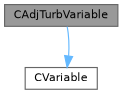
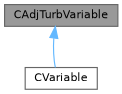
(69, 41) -> (54, 53)
